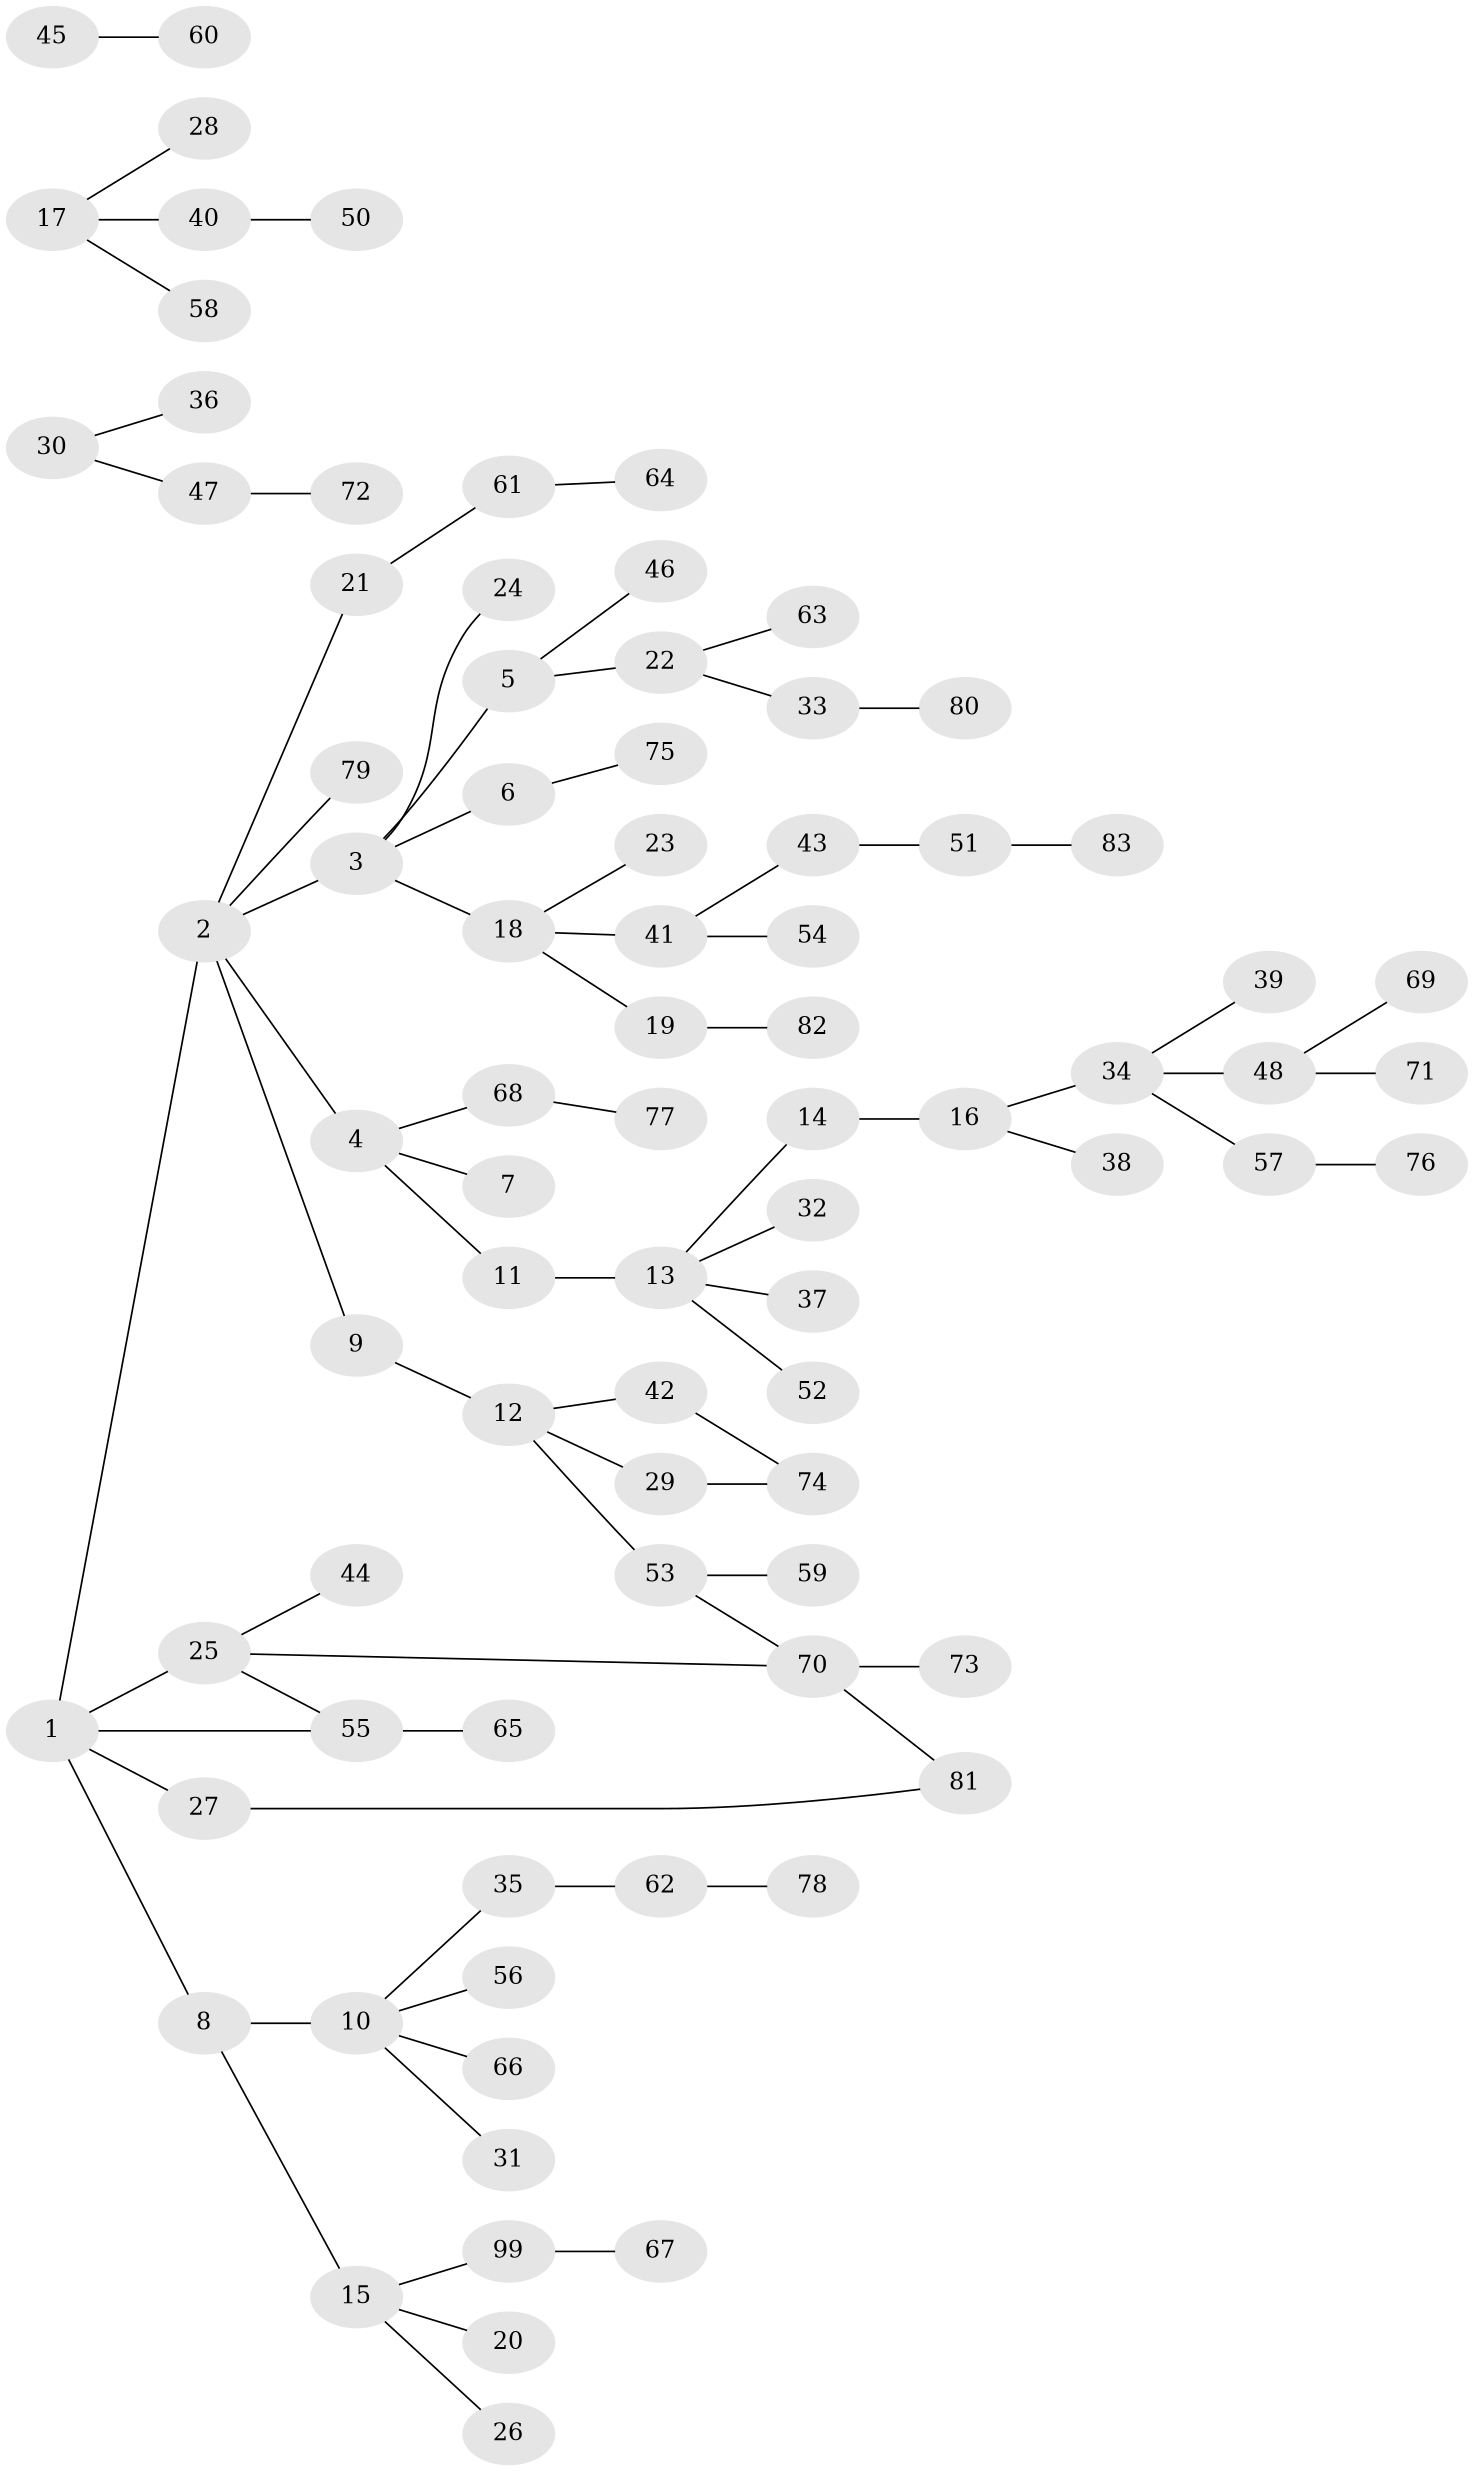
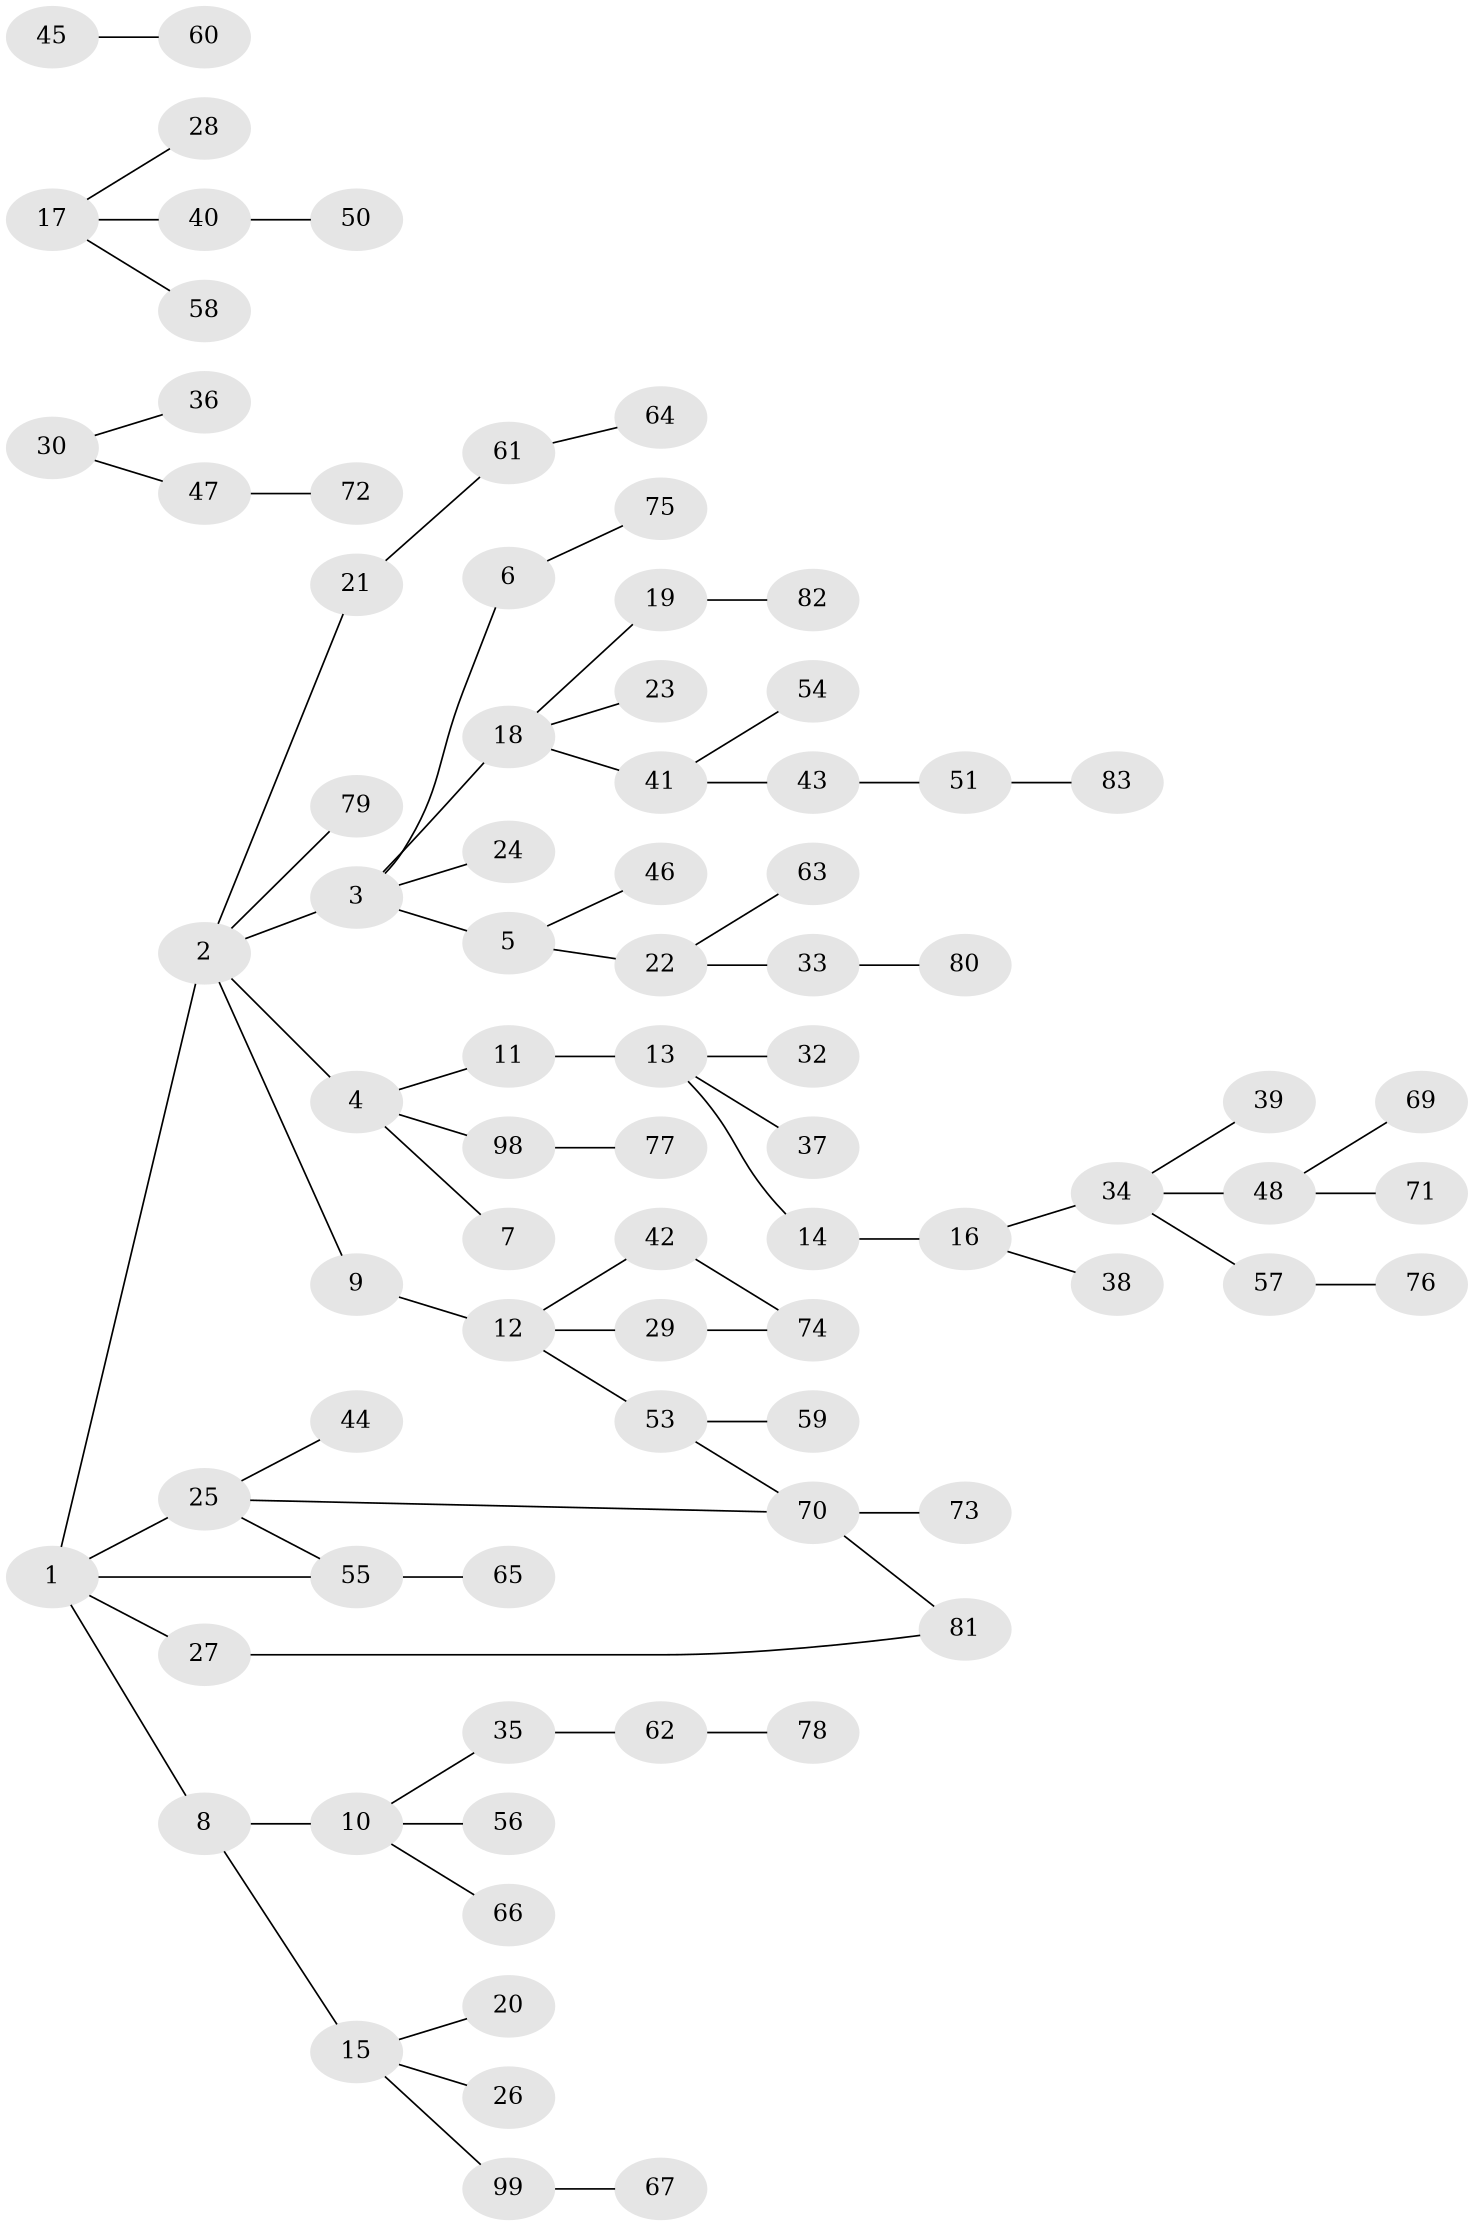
(509, 1095) -> (509, 1148)
(813, 1393) -> none
(509, 2160) -> none
